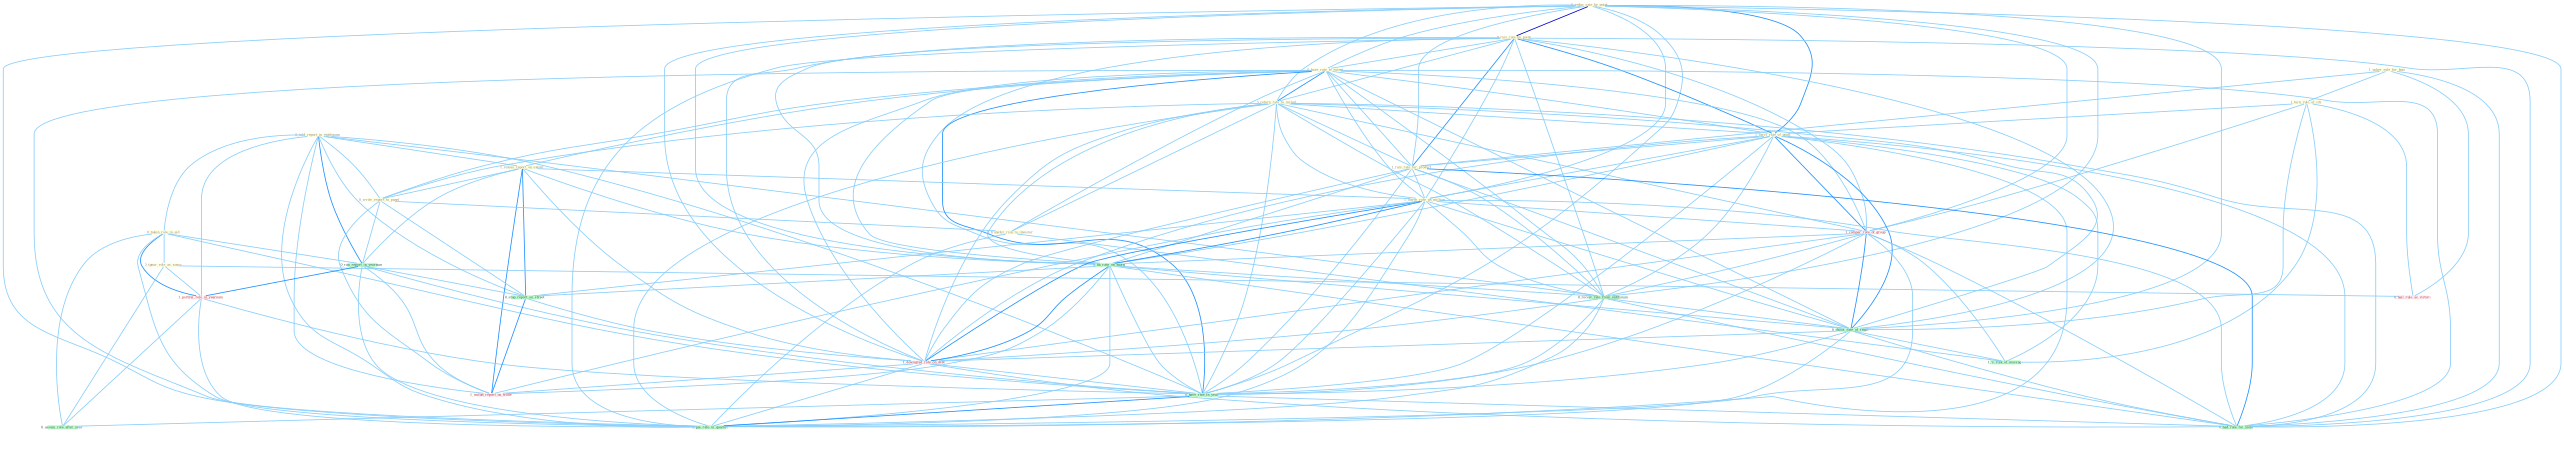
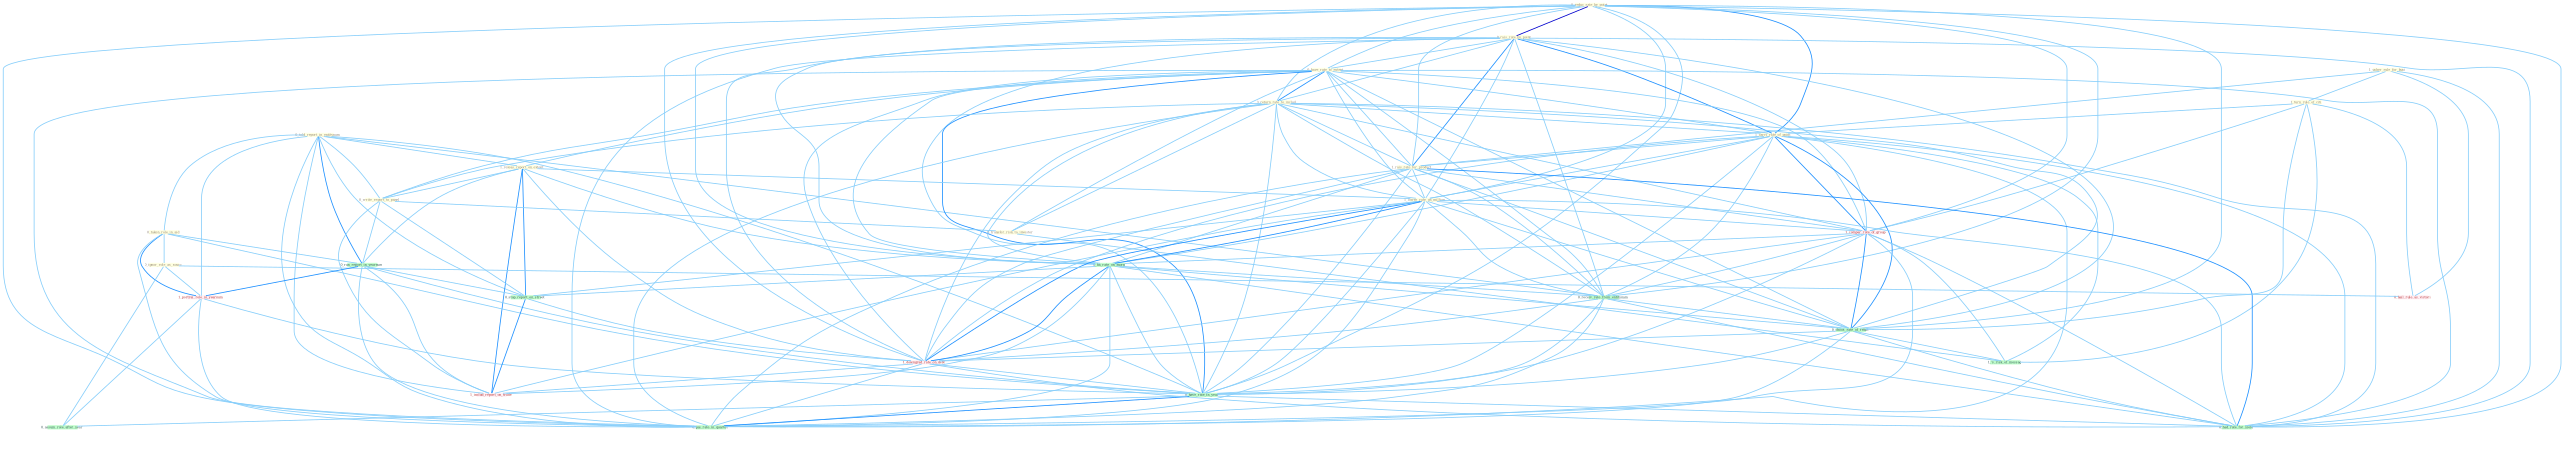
none -> (1639, 200)
(852, 302) -> (1108, 225)
(64, 305) -> none
